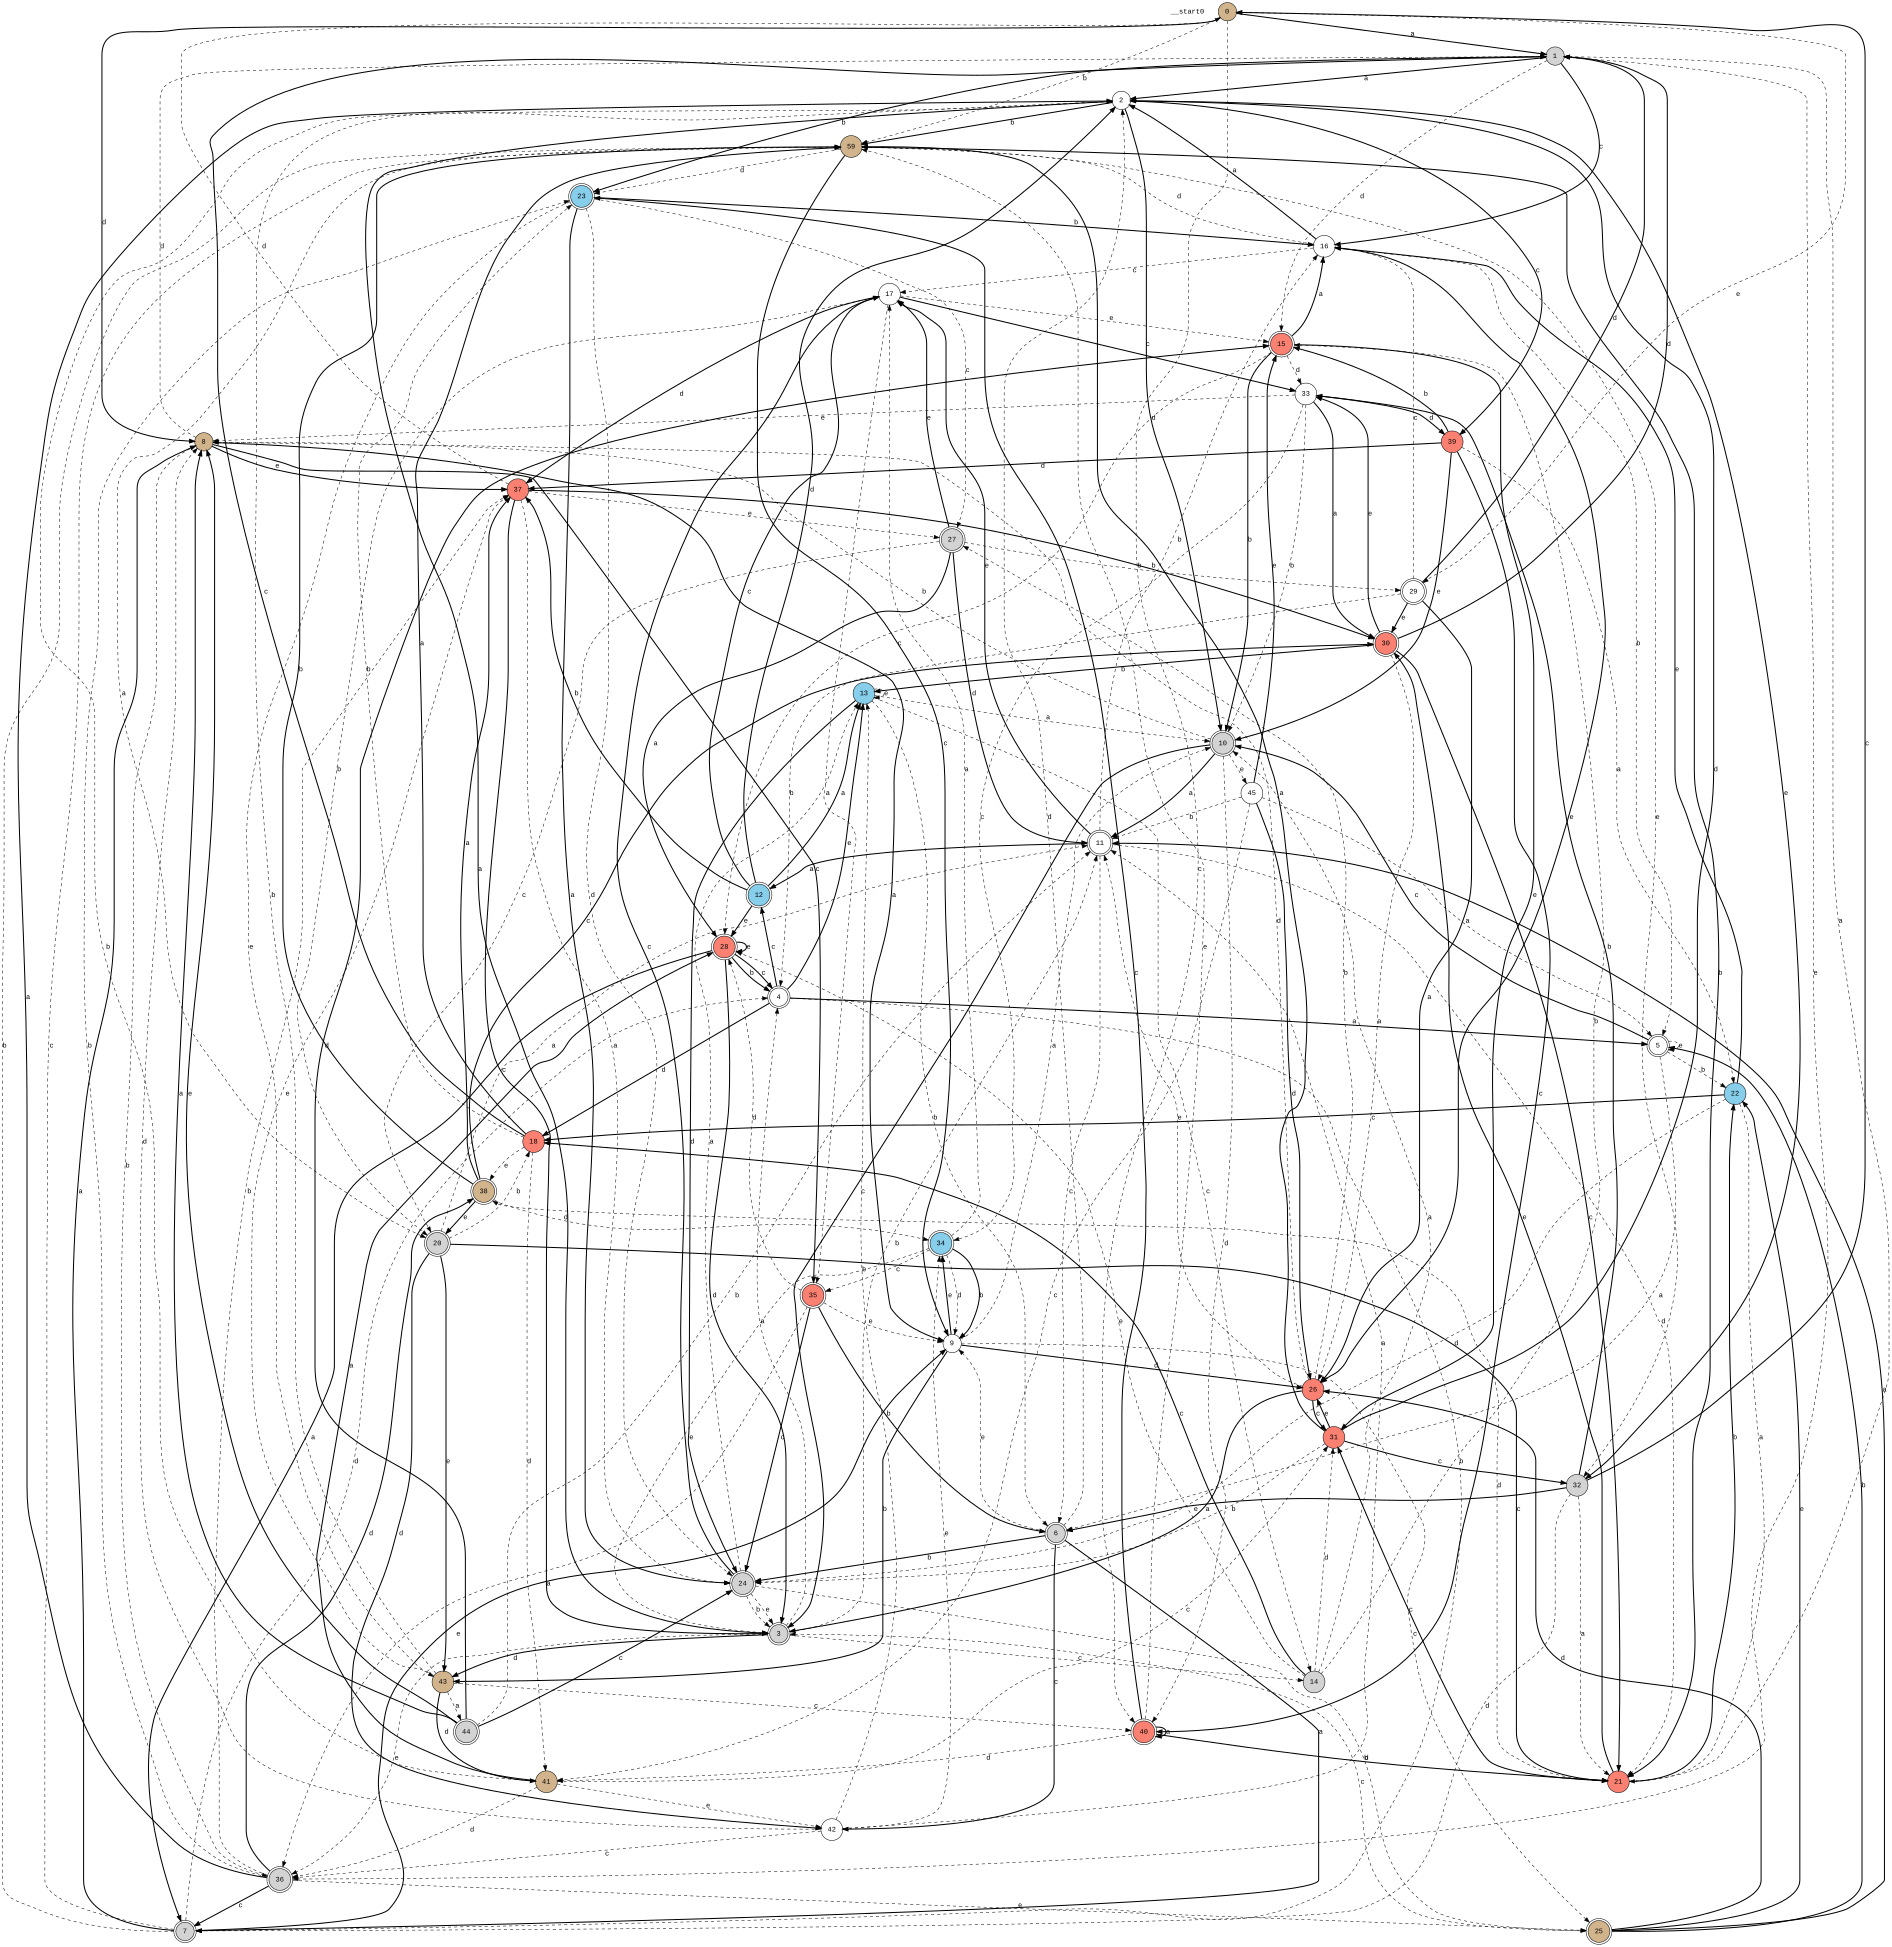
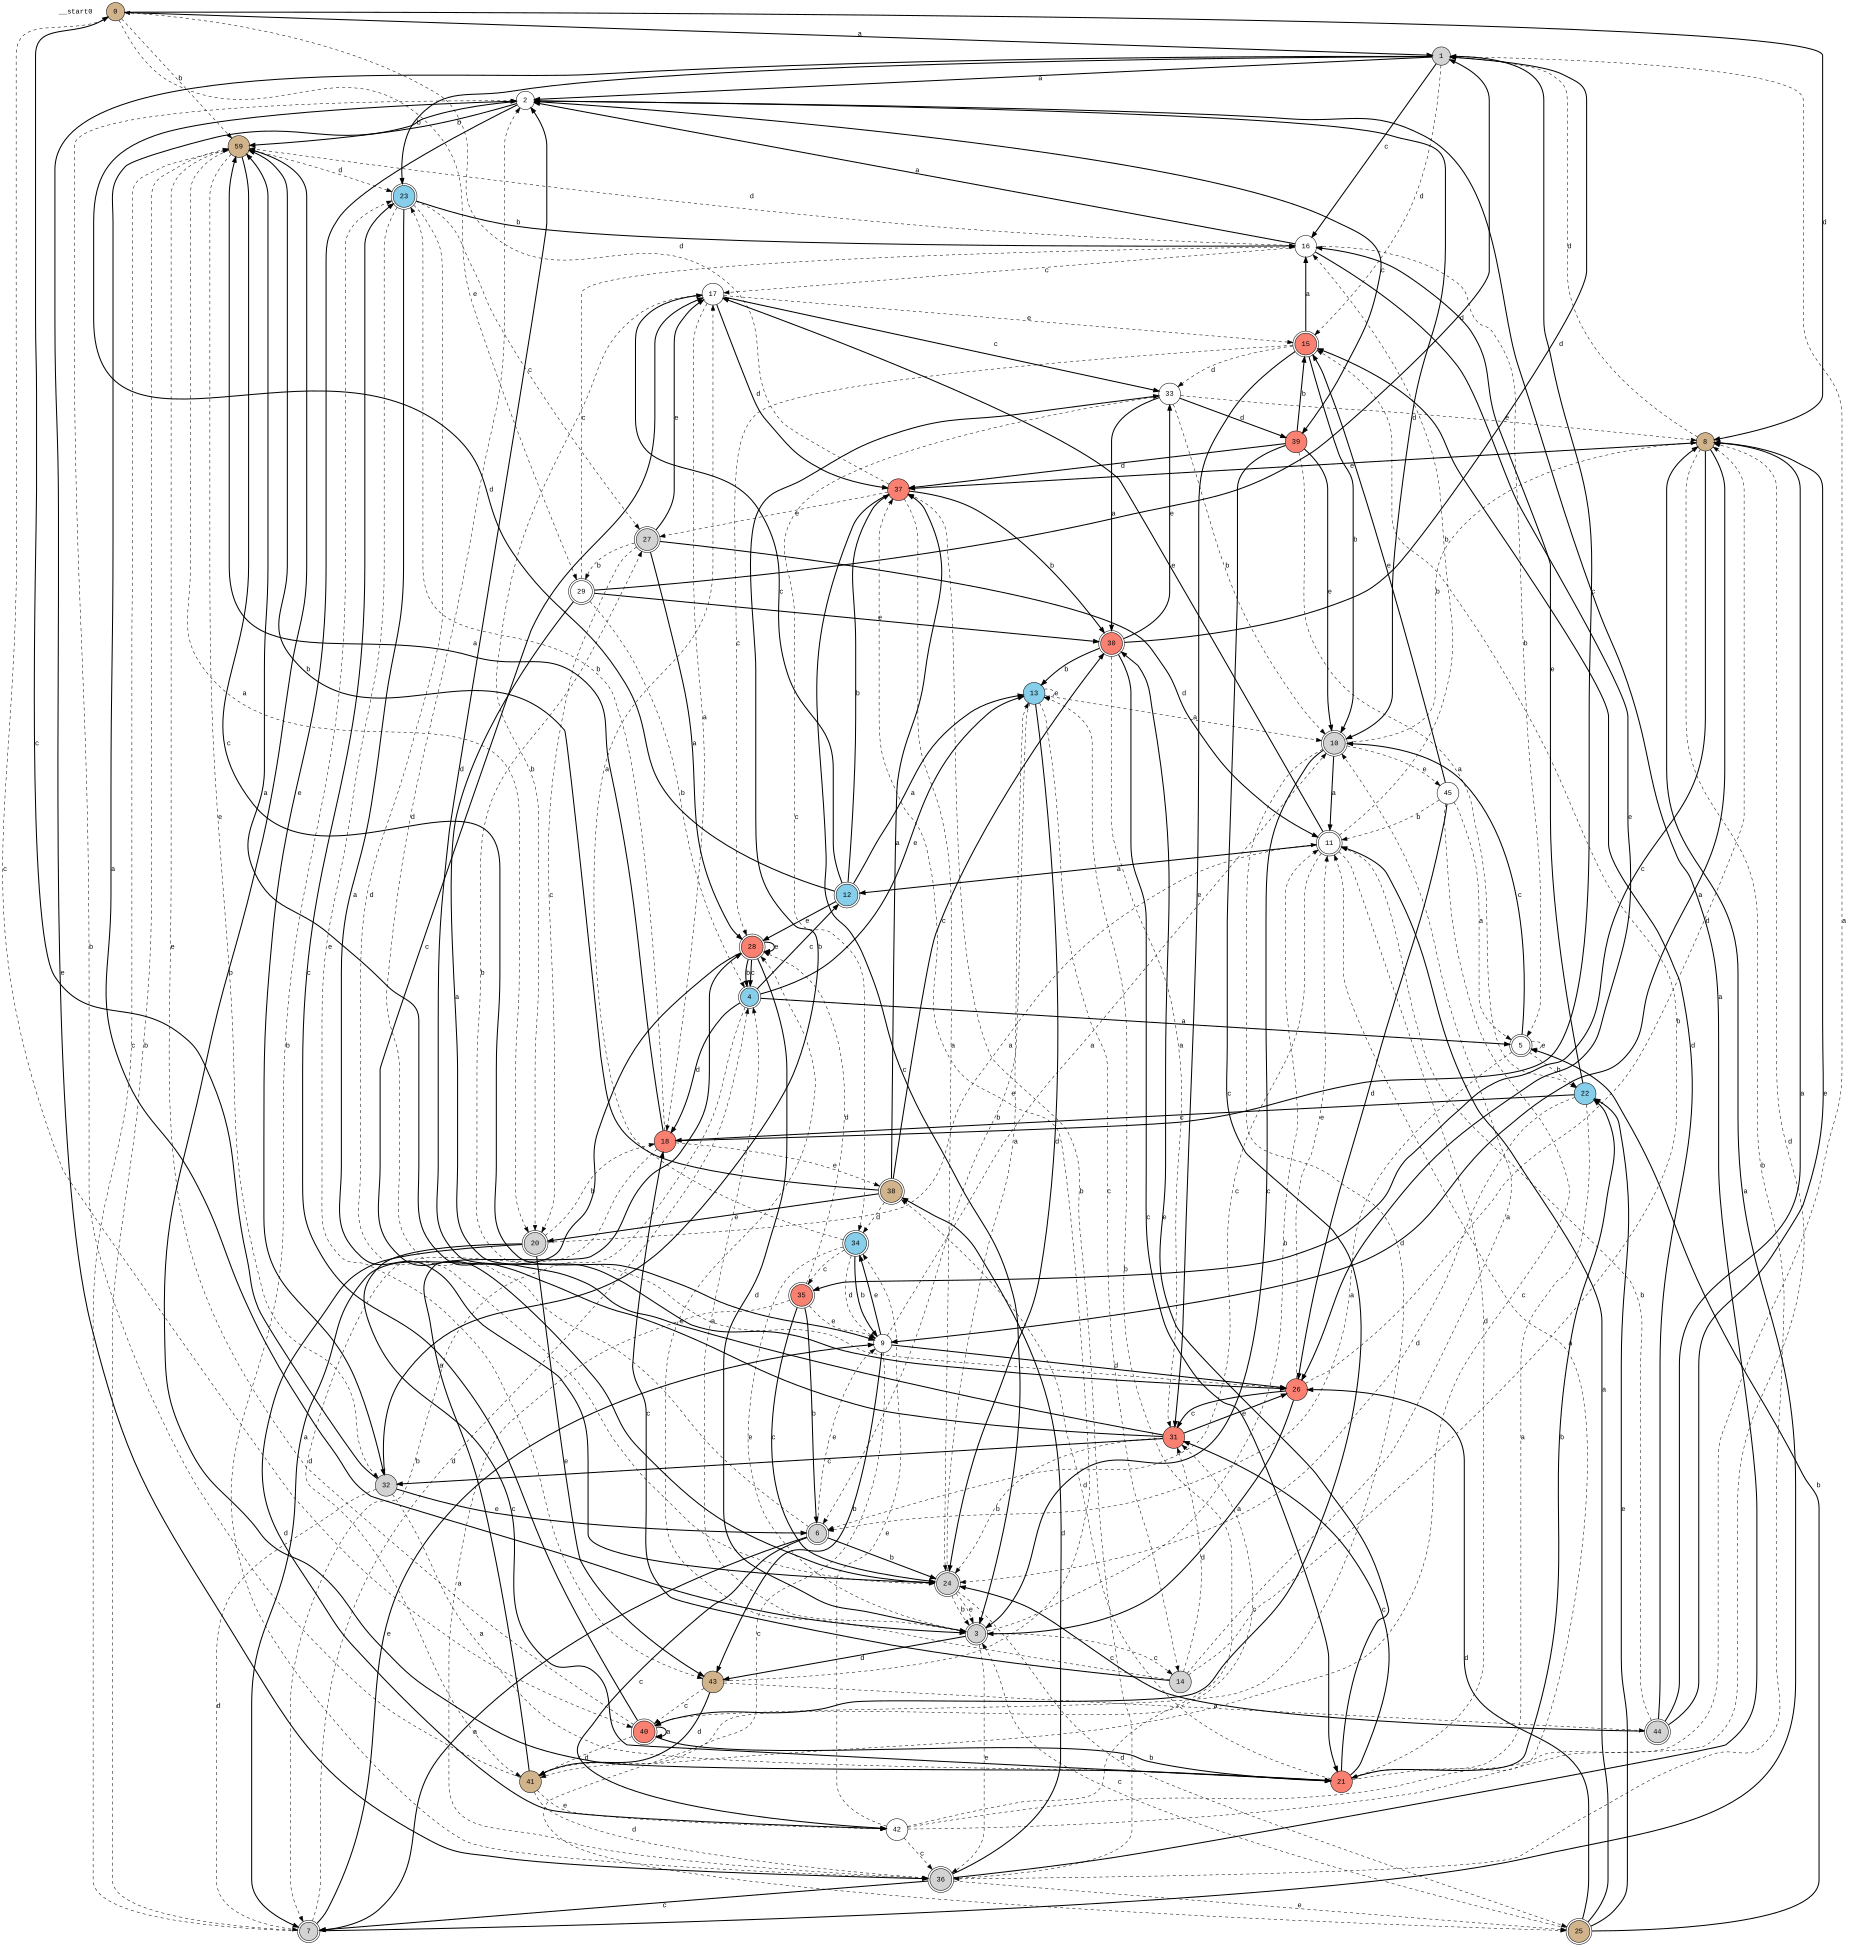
(256, 520) -> none
(824, 797) -> (702, 714)
(779, 997) -> (750, 997)
(1378, 1014) -> (1177, 1034)
(1769, 1535) -> (58, 607)
